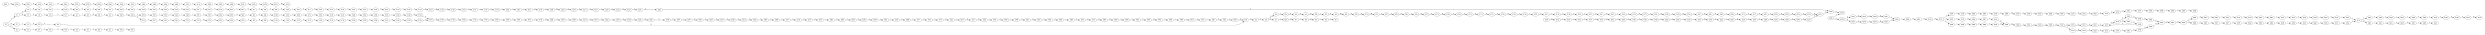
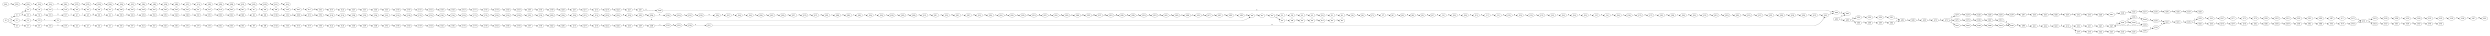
(137, 18) -> (137, 26)
(425, 20) -> (425, 26)
